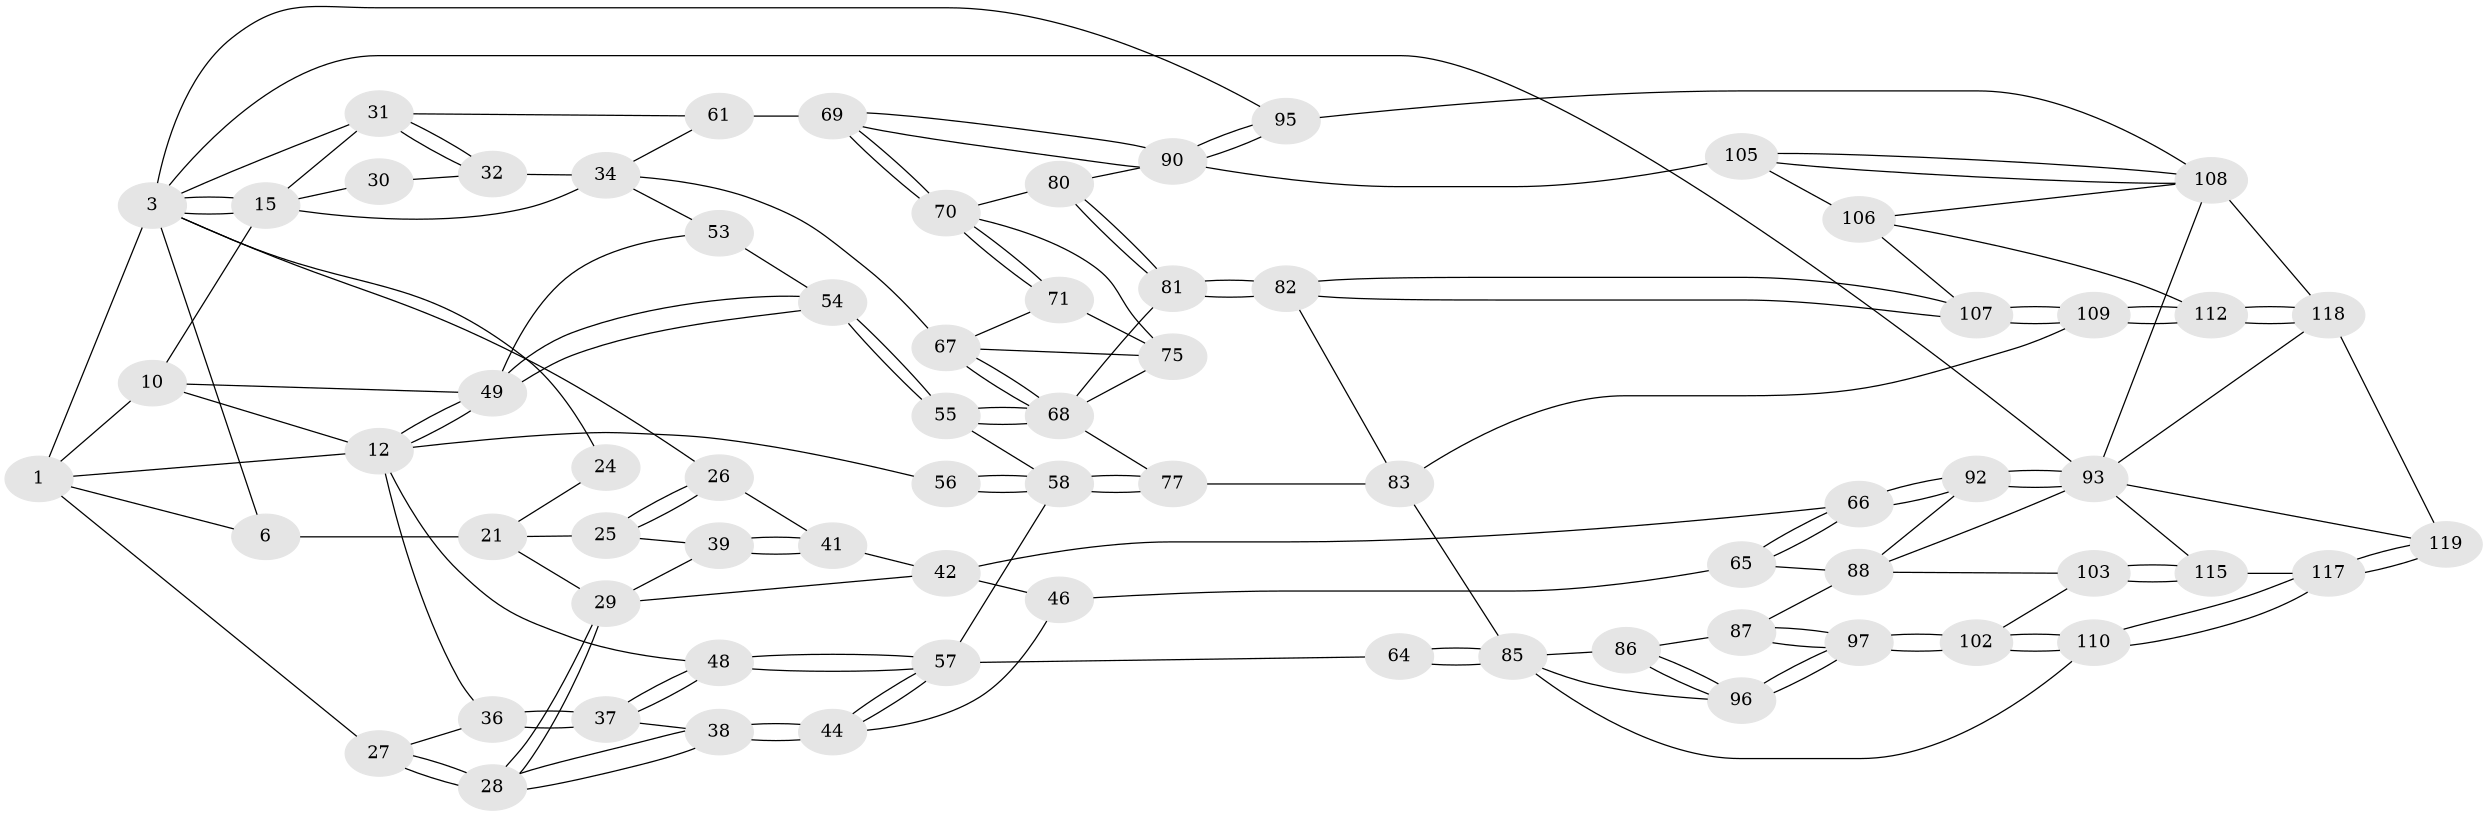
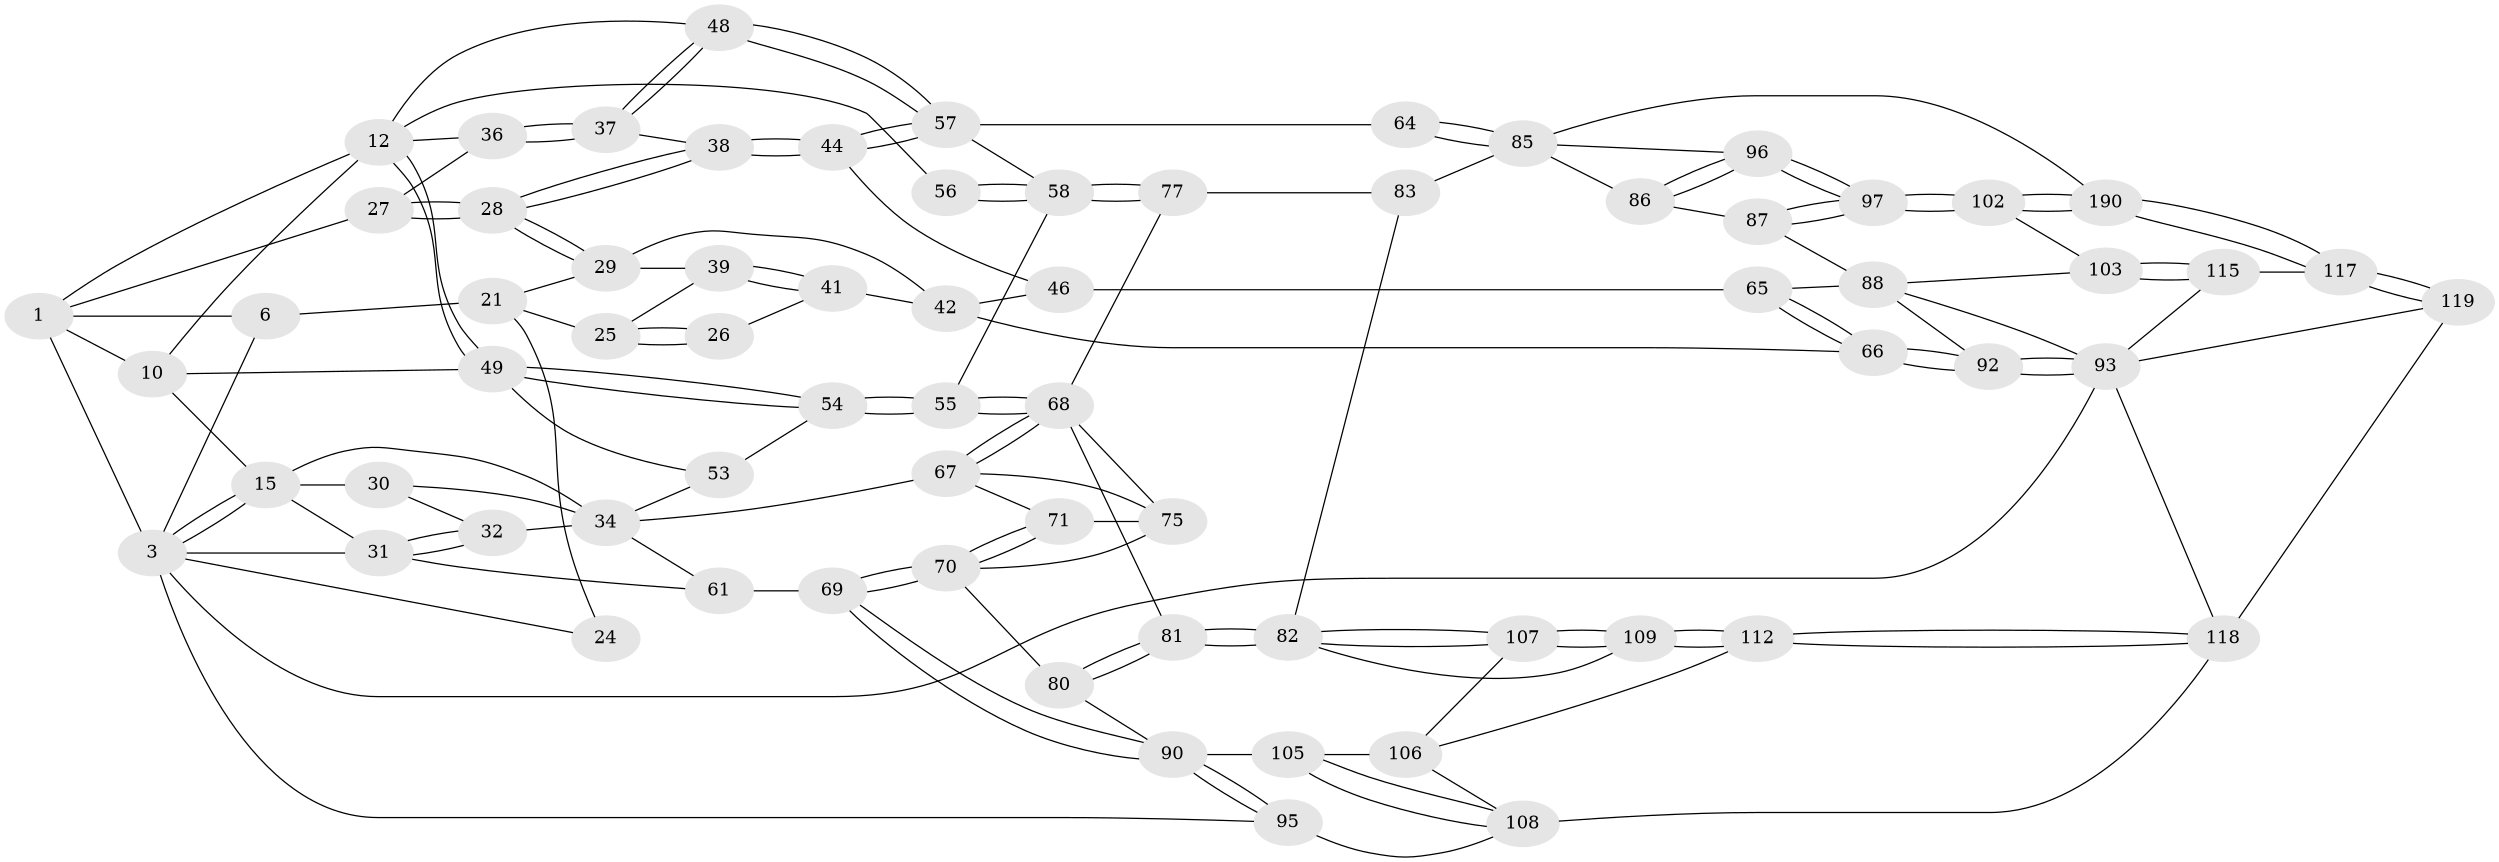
(447, 322) -> none
(2150, 336) -> none
(1742, 396) -> (1466, 677)
none -> (495, 494)
(2094, 643) -> (2106, 203)
